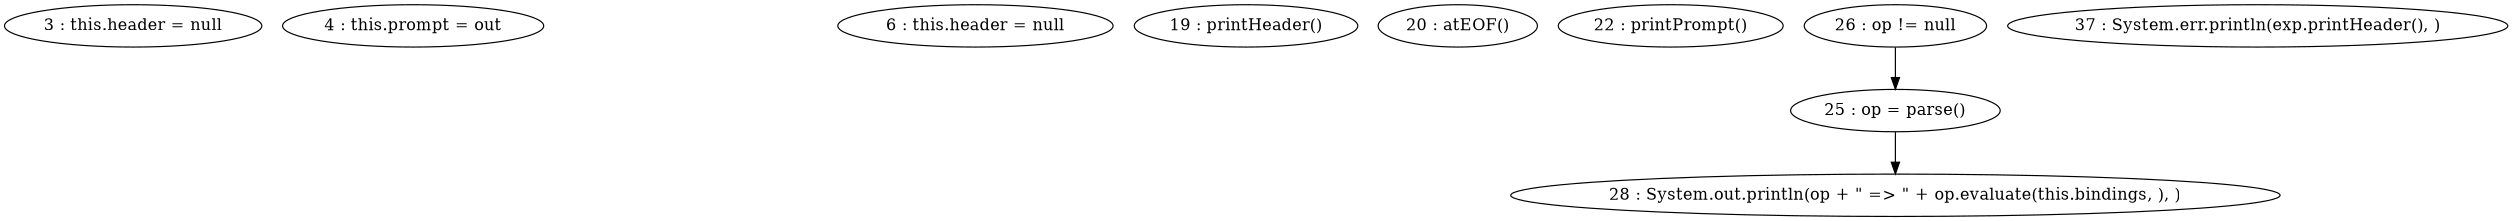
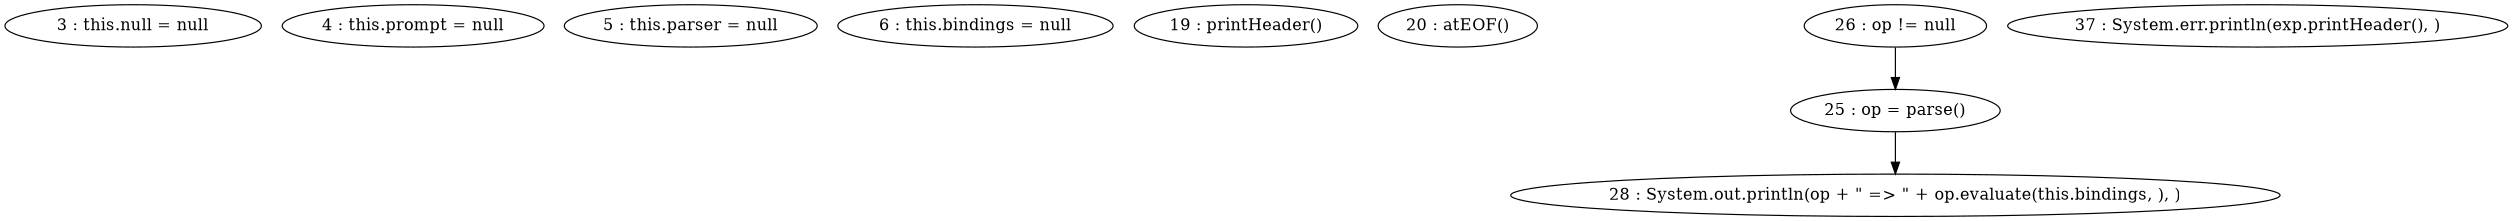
(133, 26) -> (133, 26)
(413, 26) -> (413, 26)
none -> (691, 26)
(975, 26) -> (975, 26)
(1671, 26) -> none
